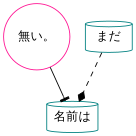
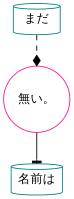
(93, 72) -> (37, 45)
